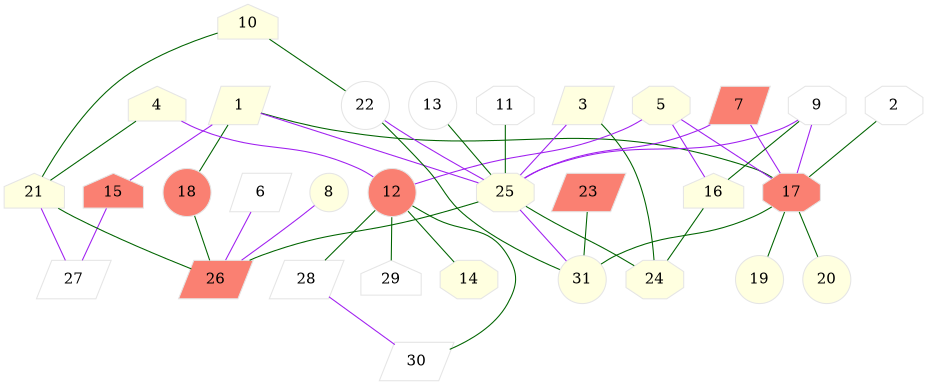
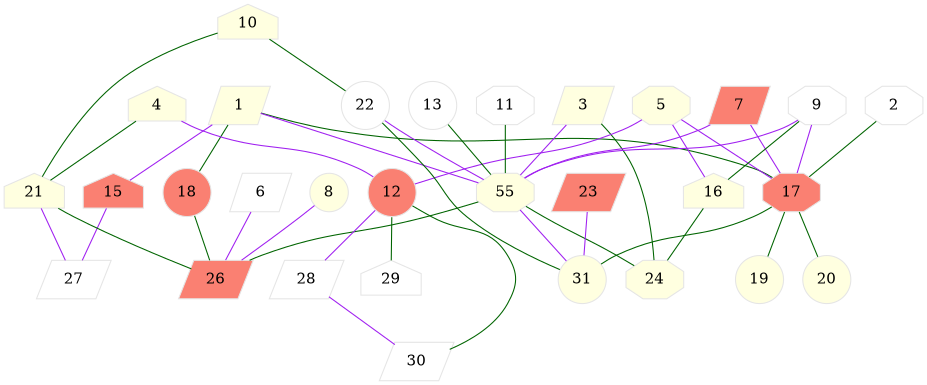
(505, 193) -> (505, 193)
(586, 231) -> (586, 231)
(345, 240) -> (345, 240)
(469, 280) -> none
